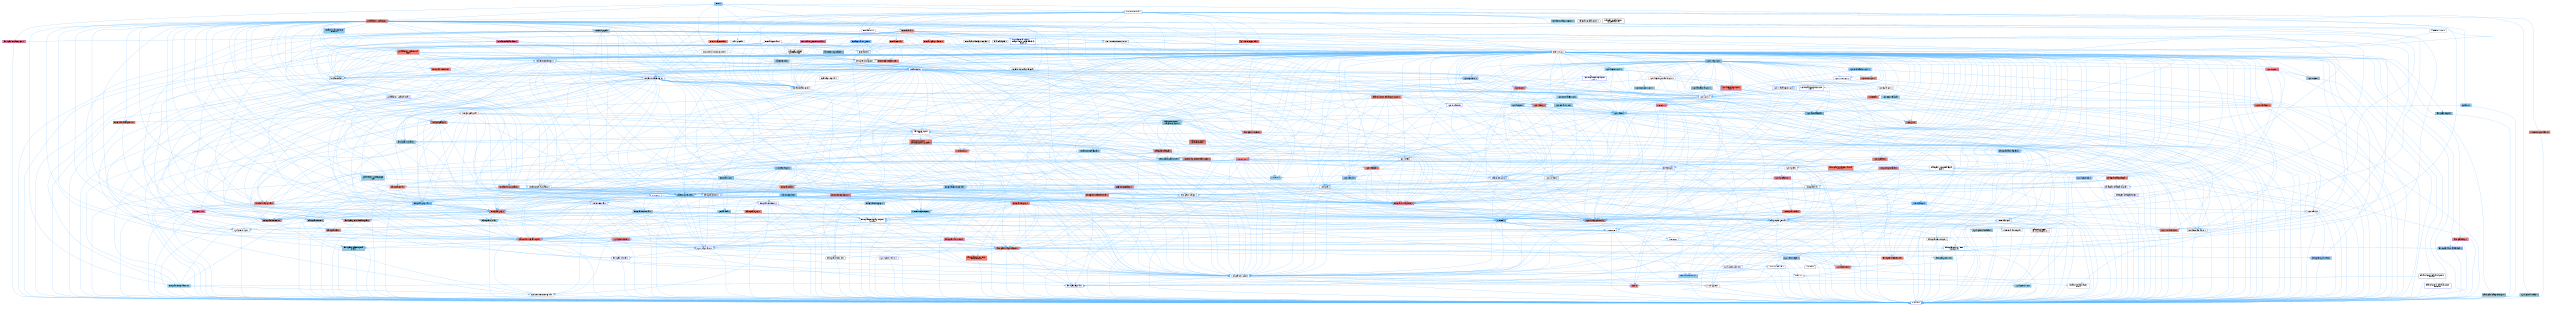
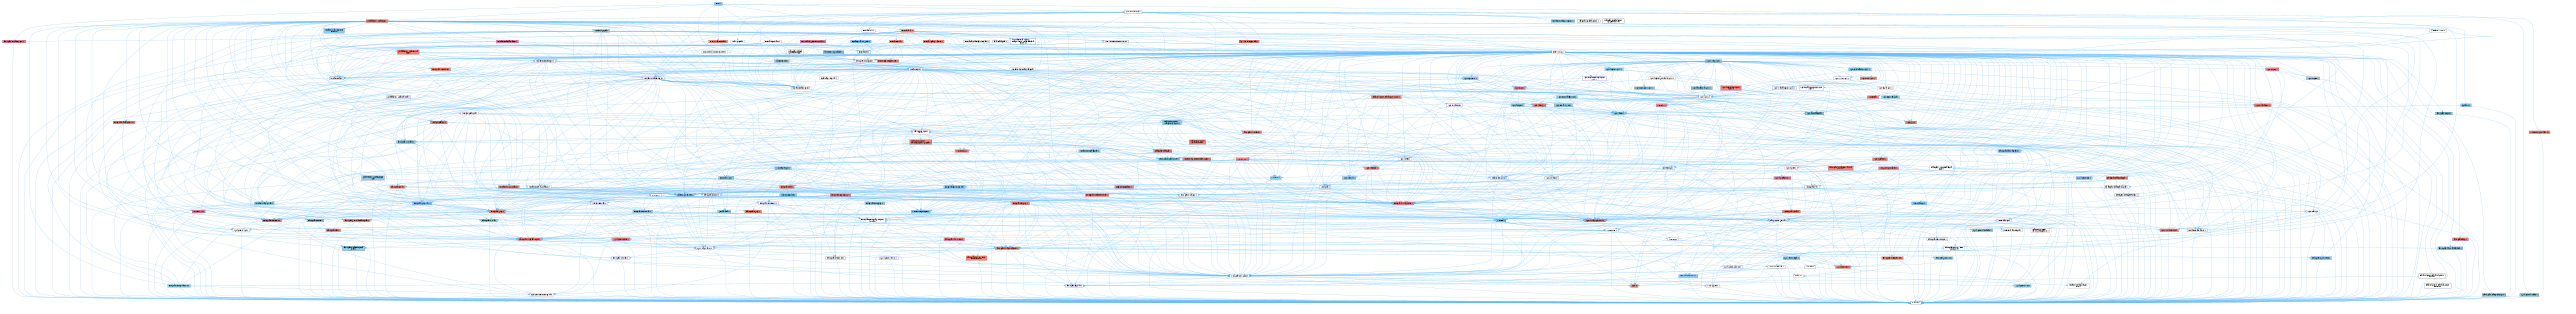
(264, 203) -> (264, 203)
